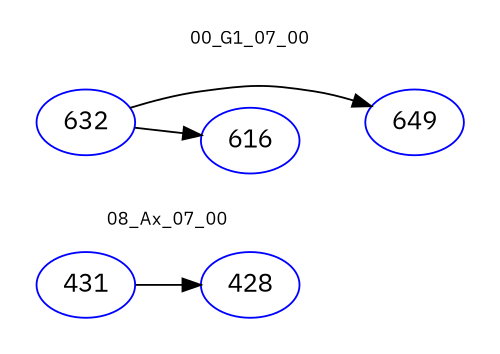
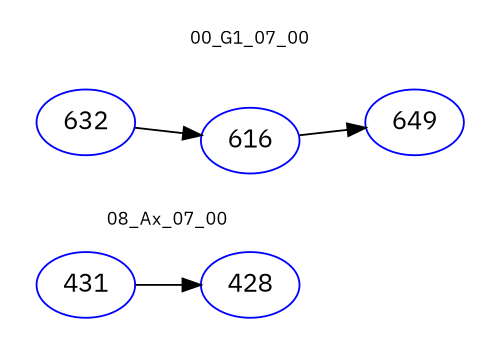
(241, 87) -> (323, 133)
